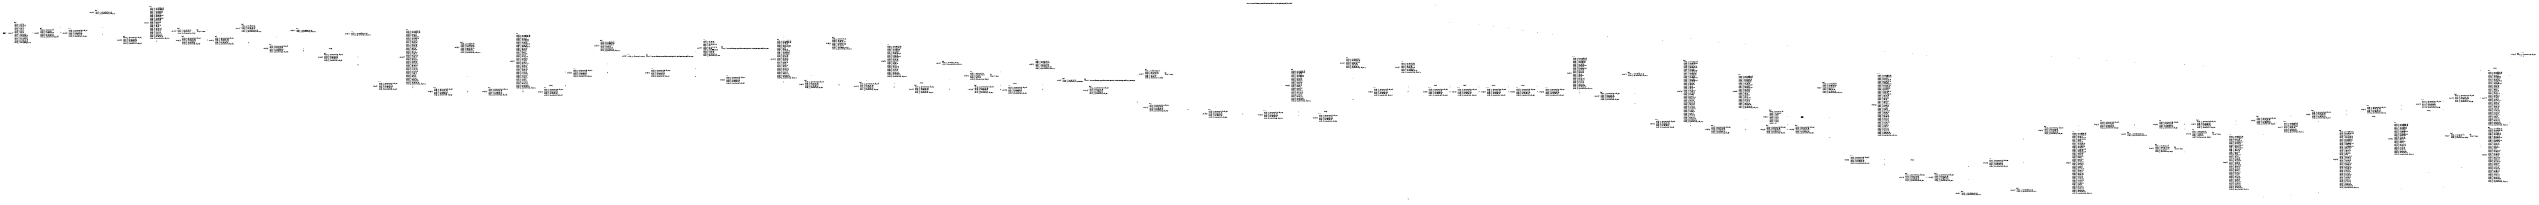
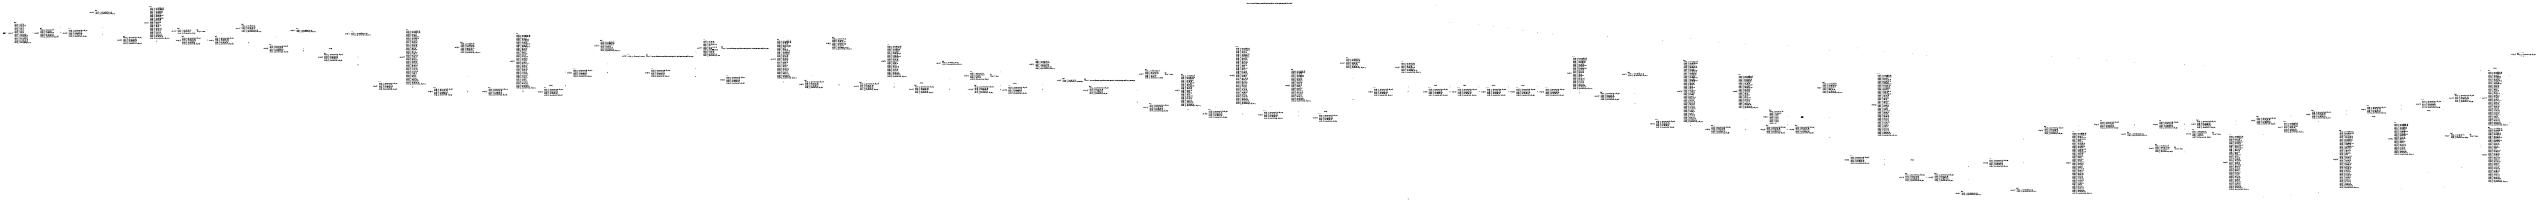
none -> (1243, 76)
none -> (1188, 91)
